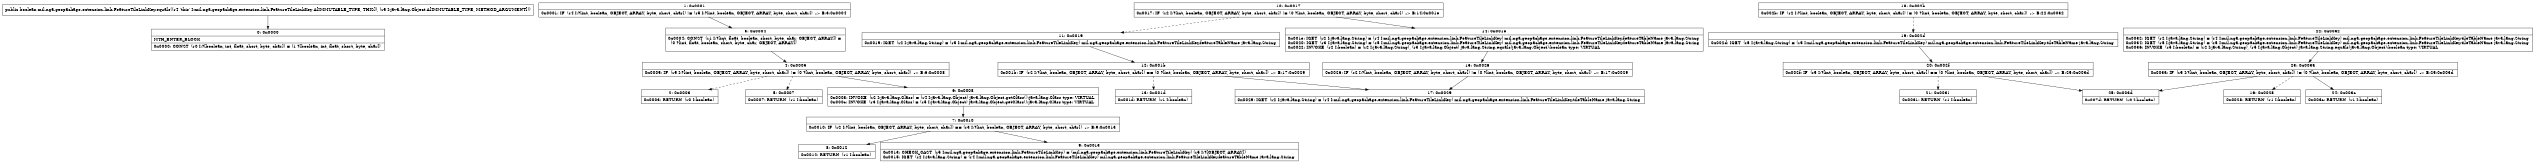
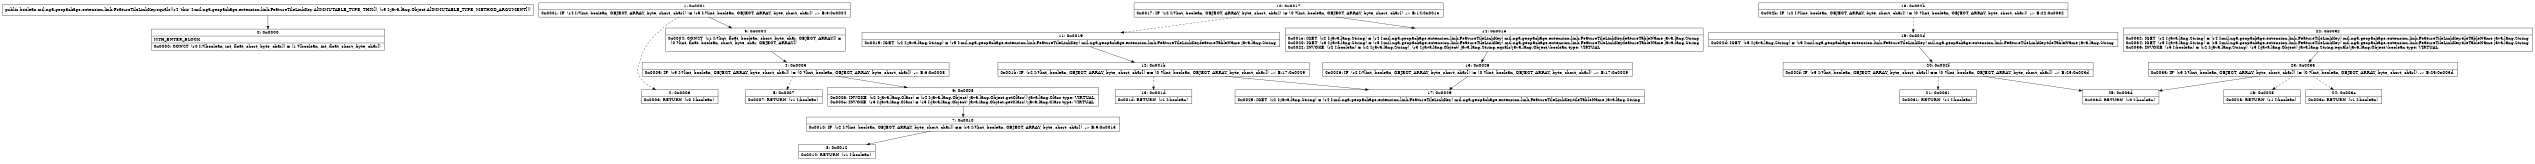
(2322, 82) -> (2322, 82)
(739, 83) -> (645, 49)
(2121, 100) -> (2121, 100)
(1089, 152) -> none
